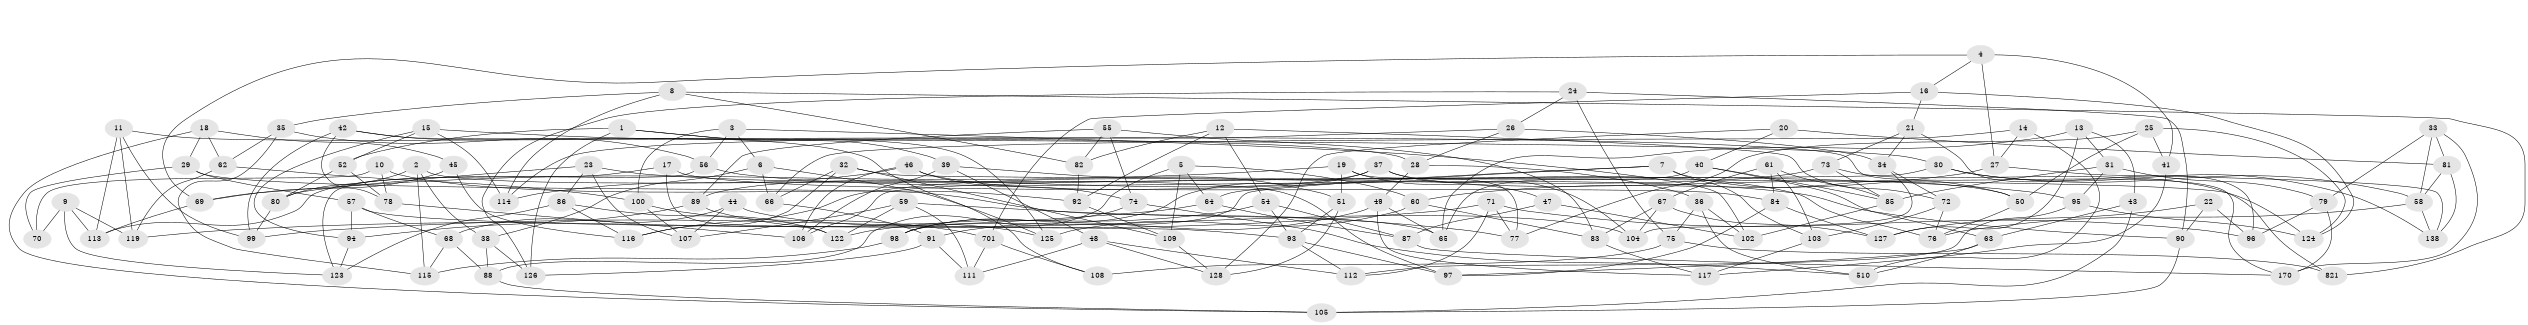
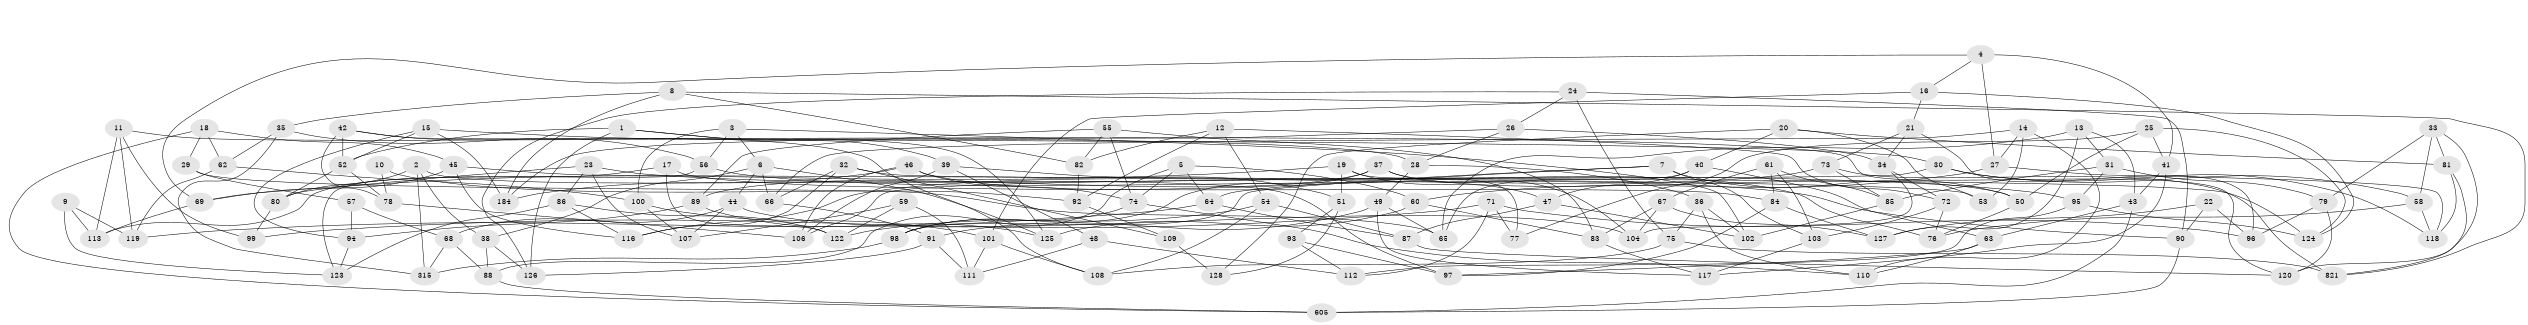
(274, 166) -> (343, 146)
none -> (747, 184)
none -> (2150, 184)
(2433, 184) -> (2465, 228)
(1832, 190) -> (1624, 184)
(504, 202) -> (504, 202)
none -> (1983, 202)
(1175, 204) -> (1157, 184)
(1210, 216) -> none
(1279, 221) -> (1188, 249)
(820, 227) -> none
(37, 239) -> none
(989, 239) -> (989, 239)
(2433, 239) -> (2433, 239)
(1155, 257) -> none
(425, 276) -> (425, 276)
(1863, 276) -> (1863, 276)
(2285, 276) -> (2285, 276)
(1322, 313) -> (1322, 313)
